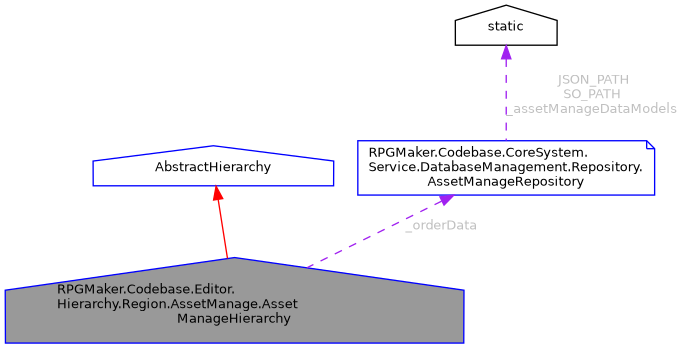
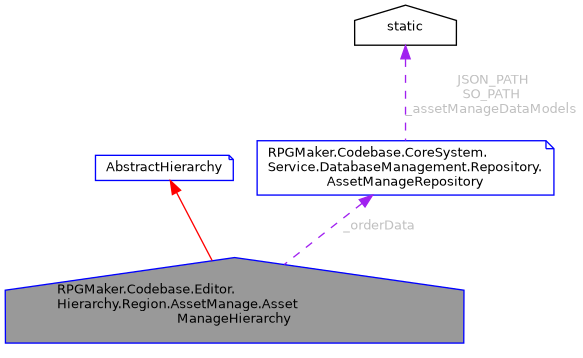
(213, 168) -> (164, 168)
